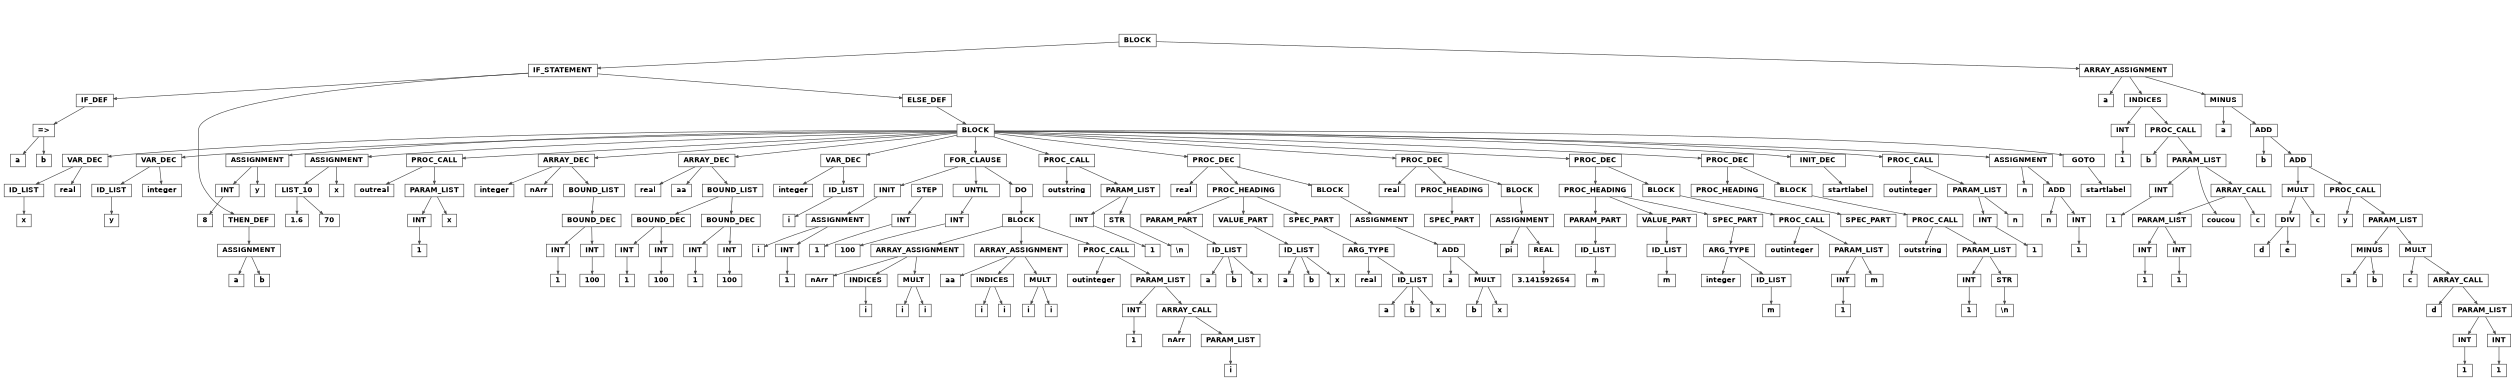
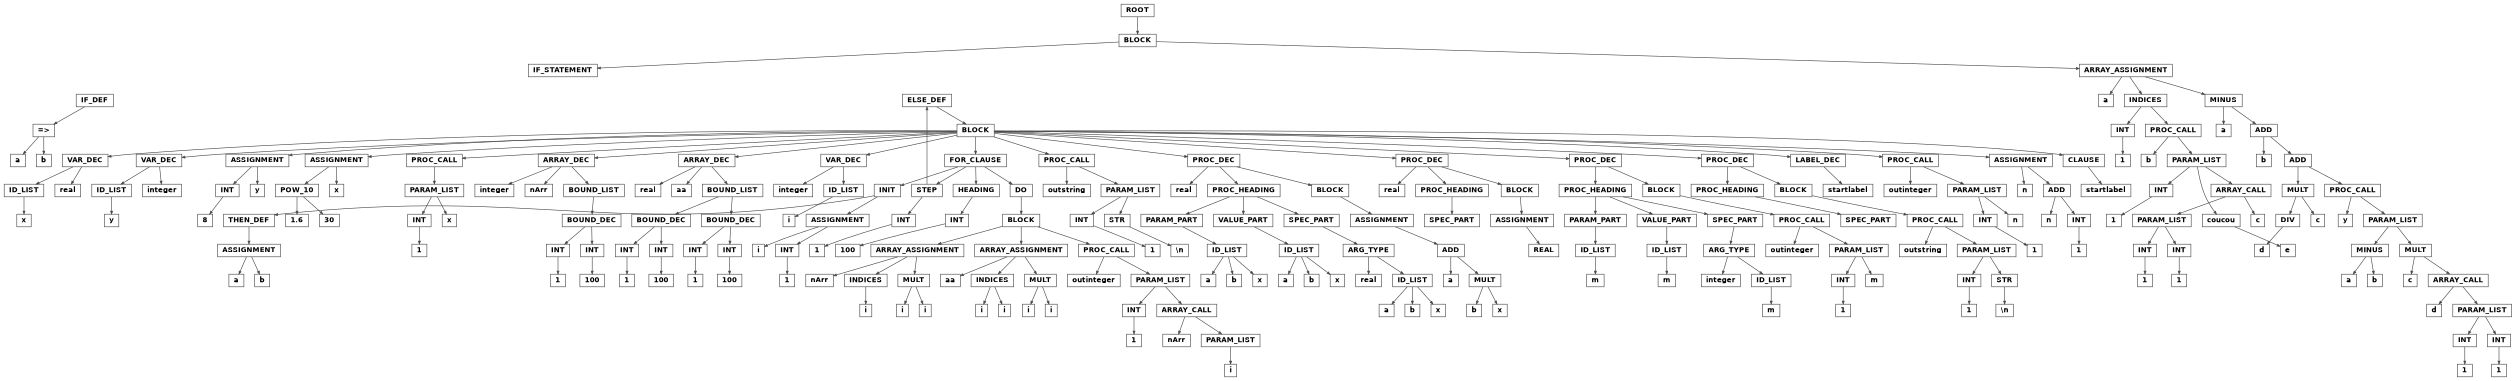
none -> (1138, 11)
(322, 86) -> none
(748, 86) -> (927, 147)
(311, 94) -> (576, 211)
(1818, 161) -> (1818, 161)
(2084, 161) -> (2084, 161)
none -> (953, 175)
(297, 191) -> (297, 191)
(374, 191) -> none
(976, 191) -> (976, 191)
(329, 221) -> (329, 221)
(2288, 234) -> (2256, 236)
(1509, 251) -> none
(1544, 281) -> none
